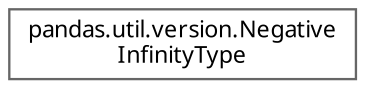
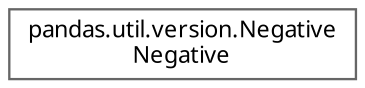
(183, 44) -> (183, 44)
